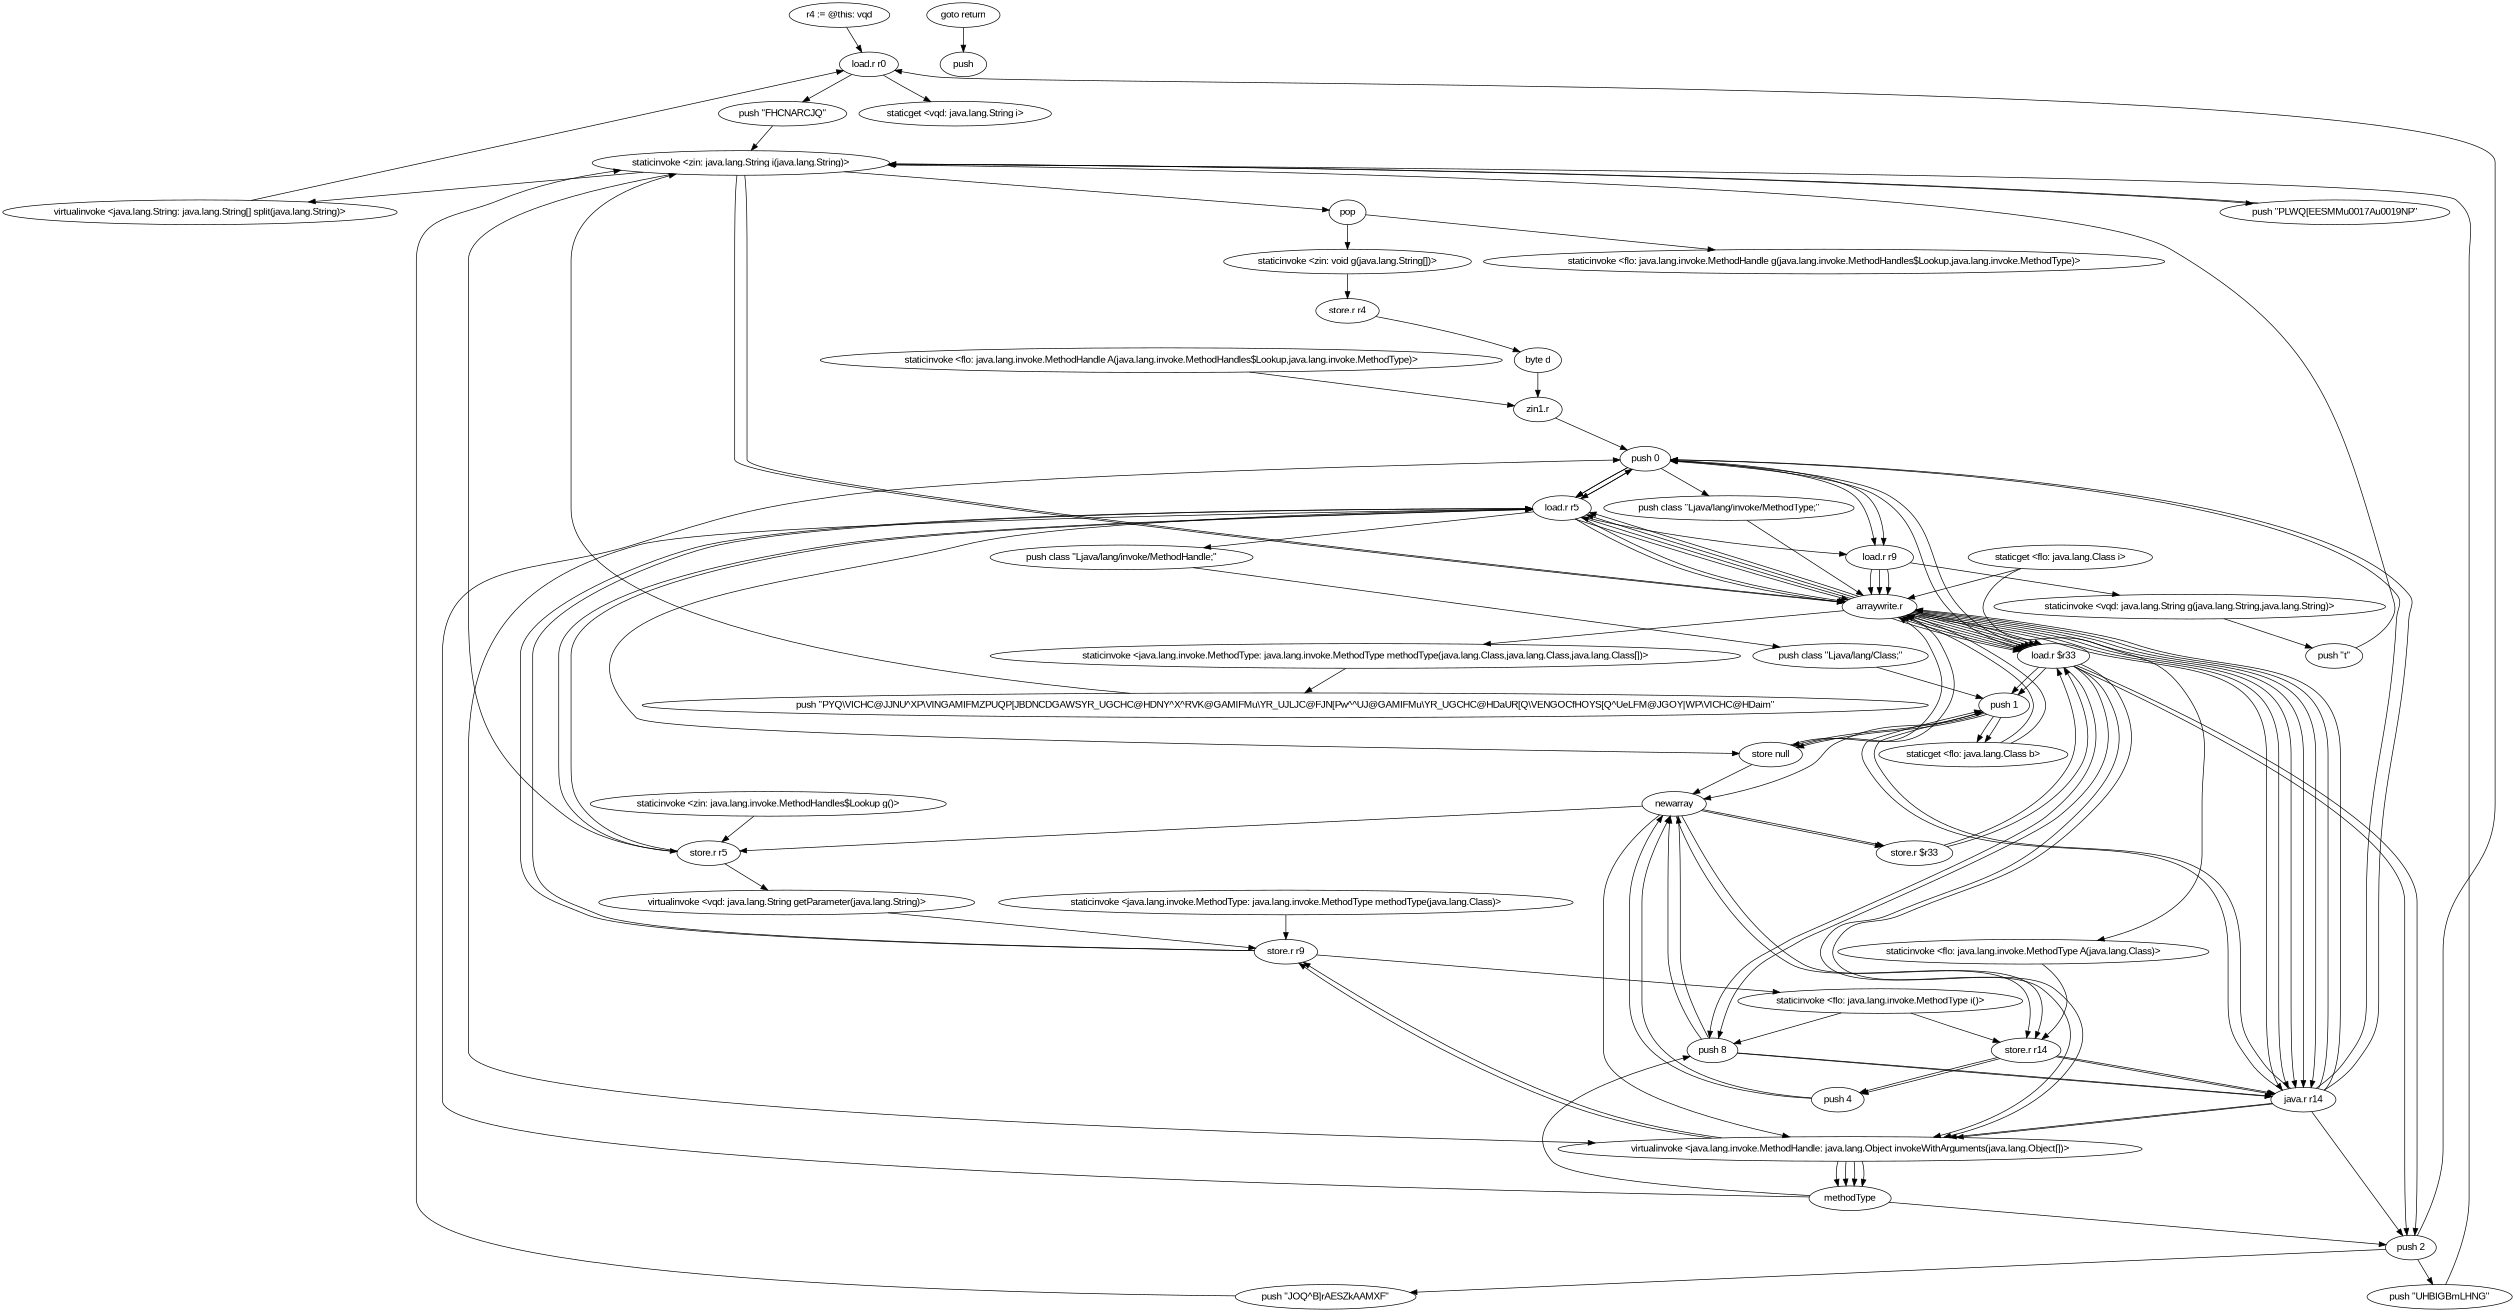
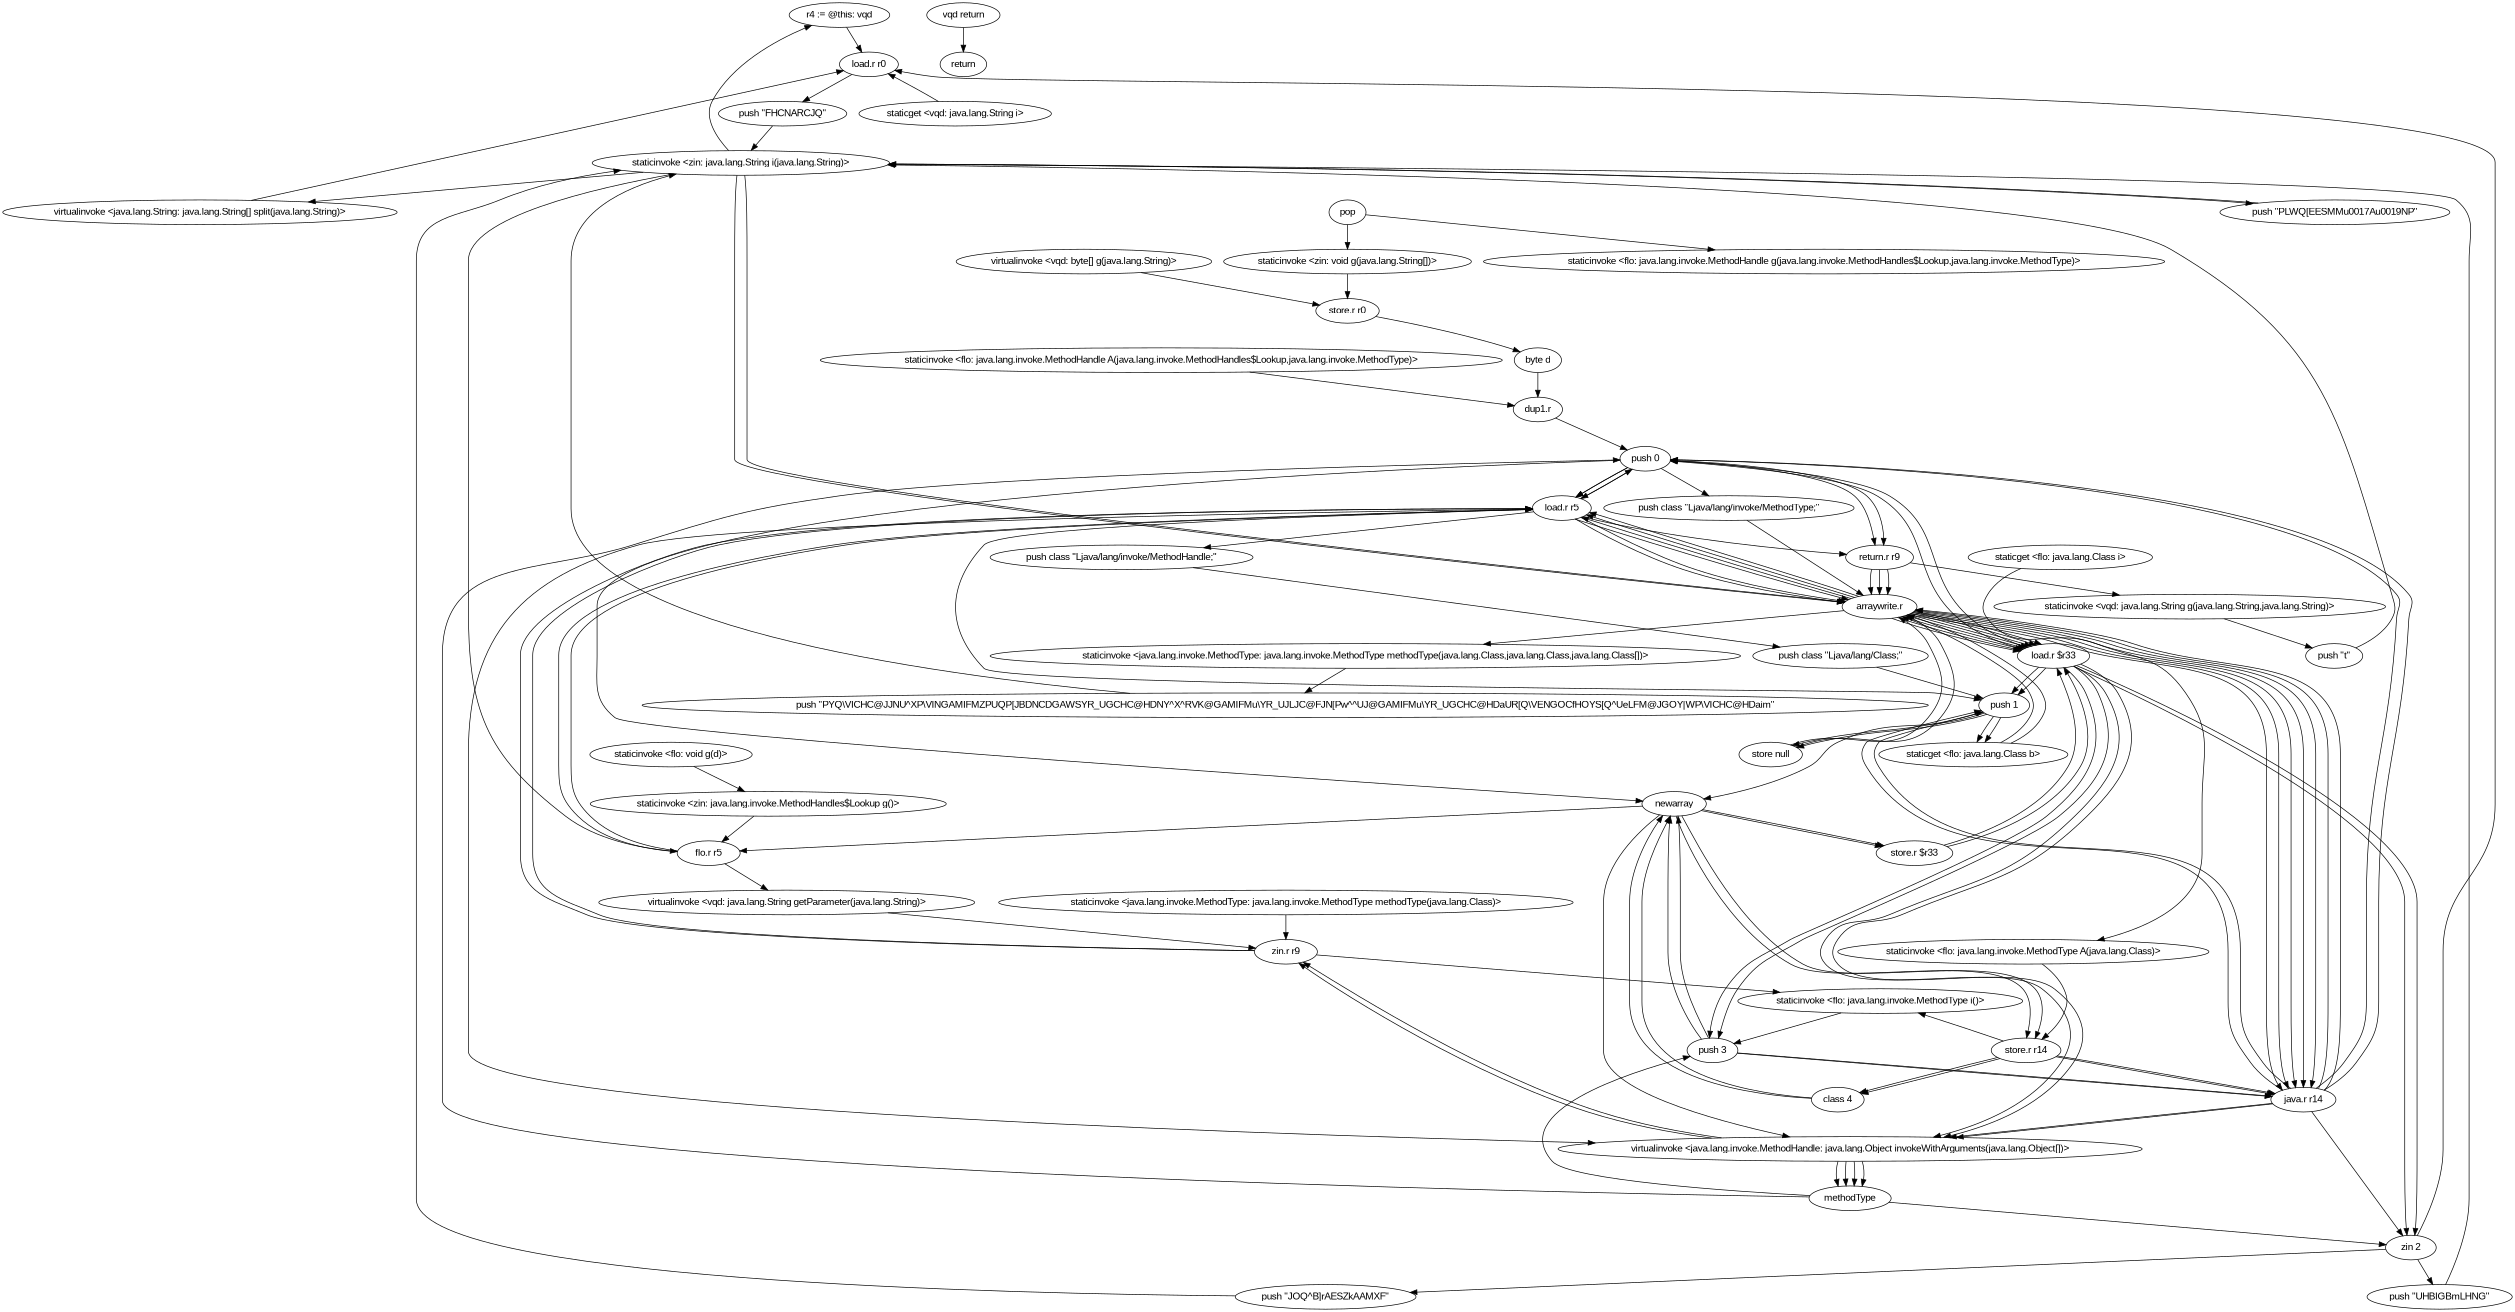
(963, 15) -> (963, 15)
(963, 64) -> (963, 64)
(904, 87) -> (917, 89)
(1083, 191) -> (732, 75)
none -> (1084, 262)
(1348, 311) -> (1348, 311)
(1538, 409) -> (1538, 409)
(1880, 557) -> (1880, 557)
(1968, 583) -> none
(676, 724) -> (1134, 680)
none -> (671, 755)
(1726, 778) -> (597, 654)
(709, 853) -> (709, 853)
(1286, 952) -> (1286, 952)
(1952, 1027) -> (1964, 1028)
(1712, 1050) -> (1712, 1050)
(1838, 1100) -> (1838, 1100)
(2411, 1248) -> (2411, 1248)
